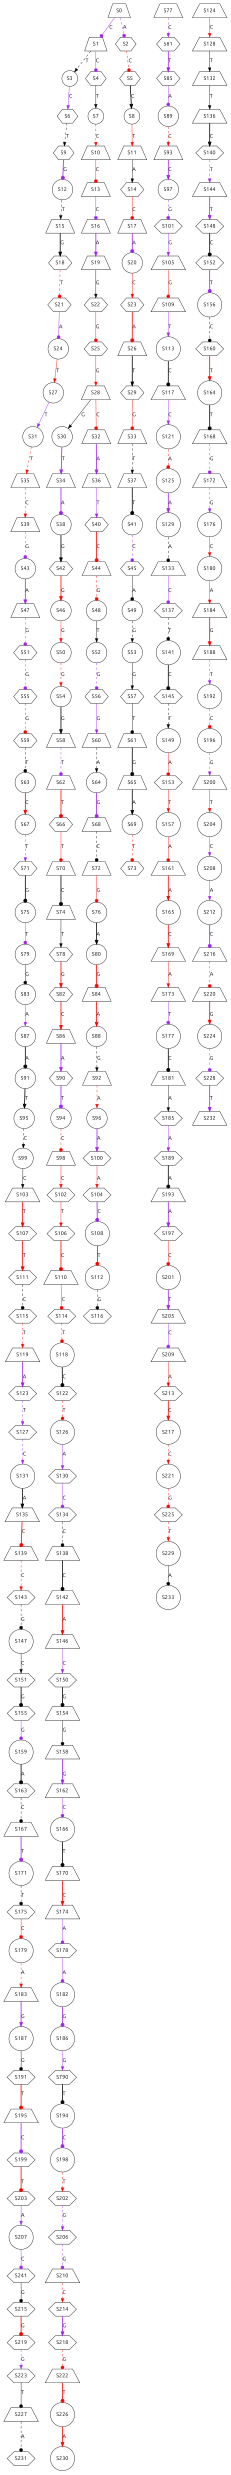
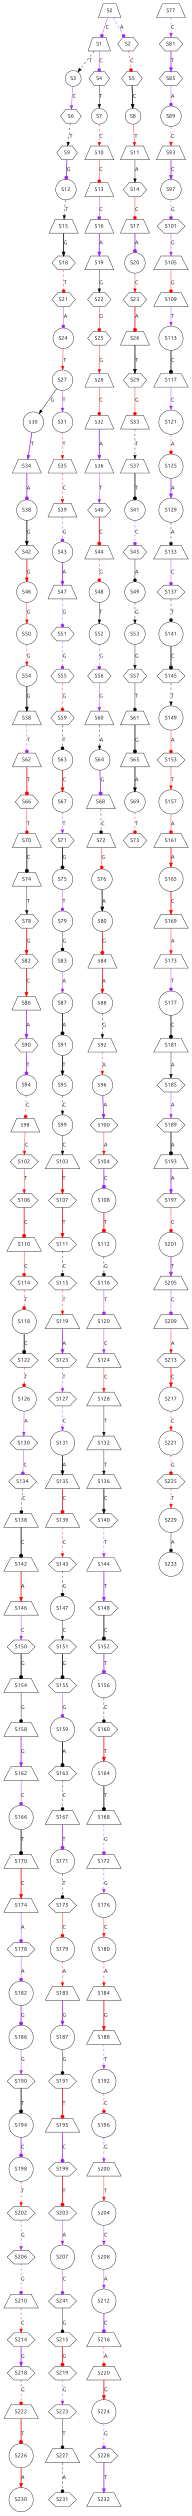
(81, 413) -> (49, 400)
(210, 590) -> (104, 1972)
none -> (104, 1322)
(62, 2077) -> (21, 2081)
